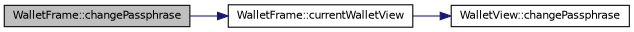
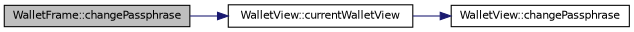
(321, 16) -> (321, 16)
